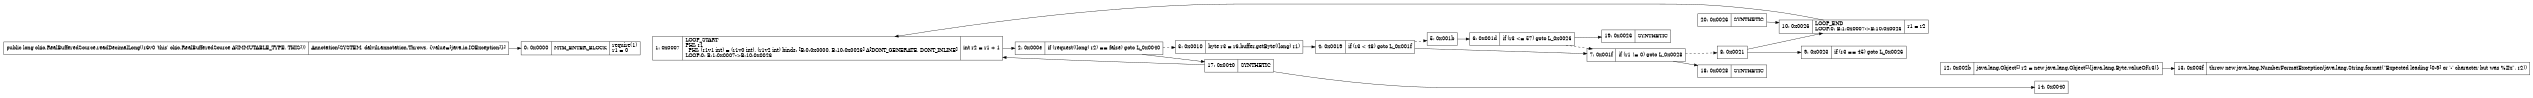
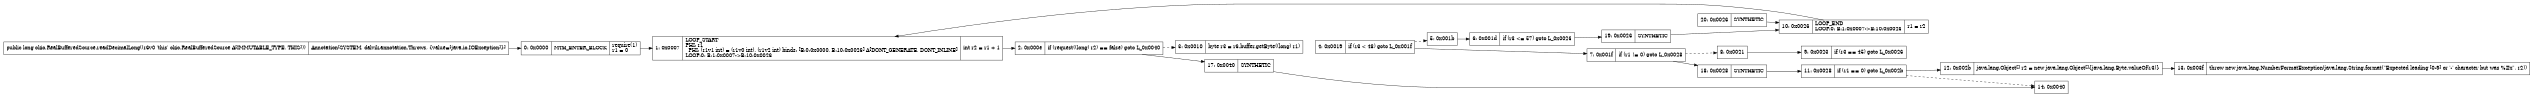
(1783, 42) -> (1723, 32)
(1307, 47) -> none
(1577, 47) -> none
(1105, 61) -> (645, 48)
none -> (1854, 71)
